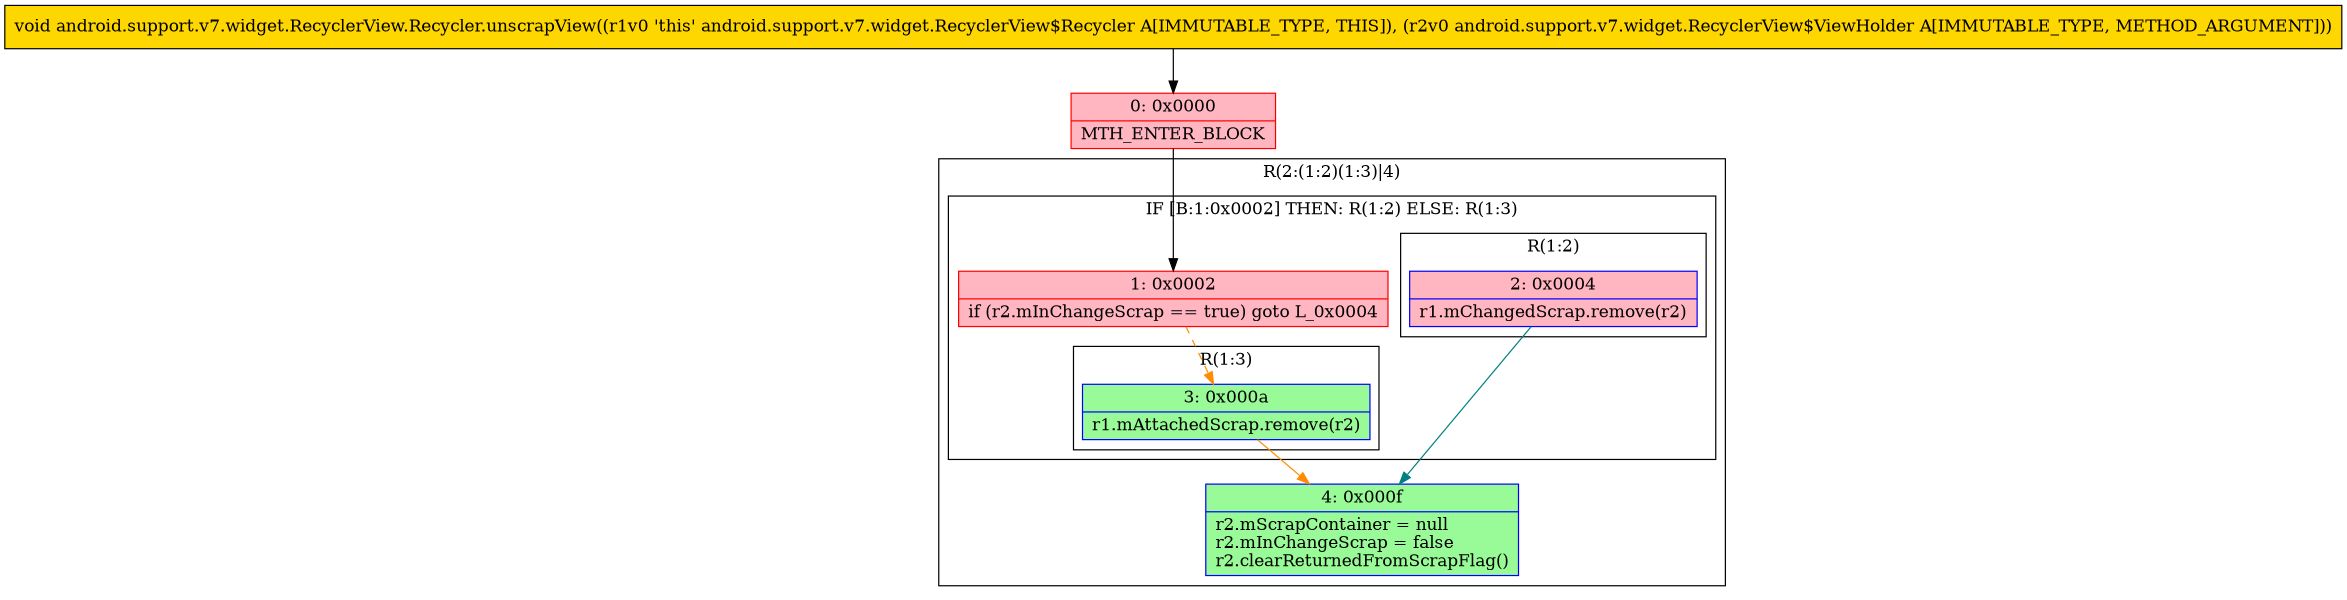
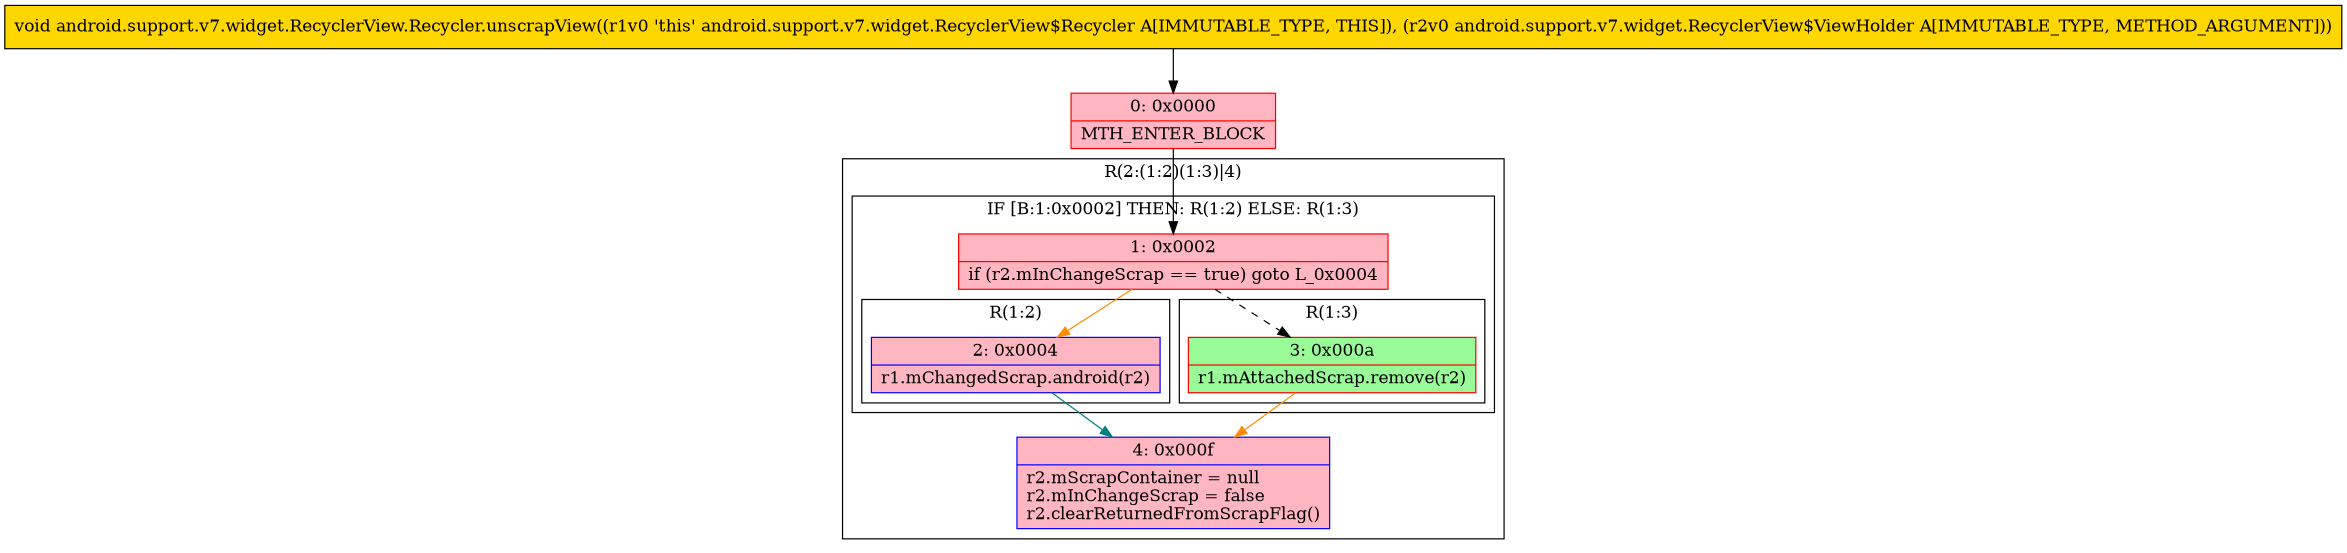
none -> (1100, 310)
(1553, 312) -> (1016, 378)
(1199, 355) -> (1247, 310)
(1226, 412) -> (1332, 365)
(1362, 530) -> (1173, 483)
